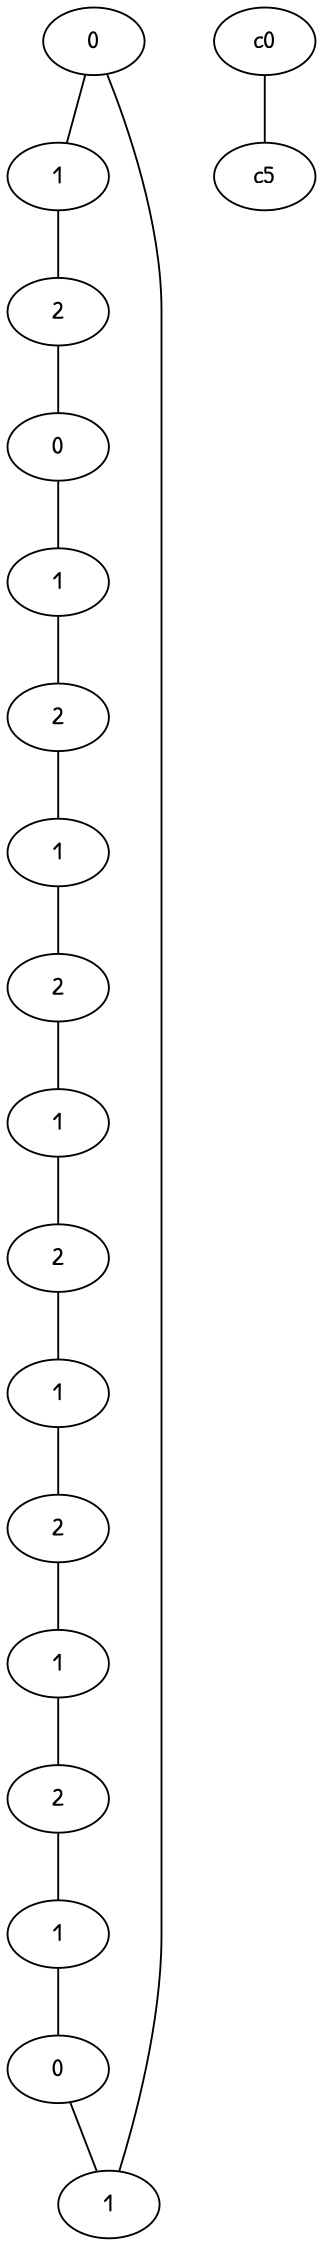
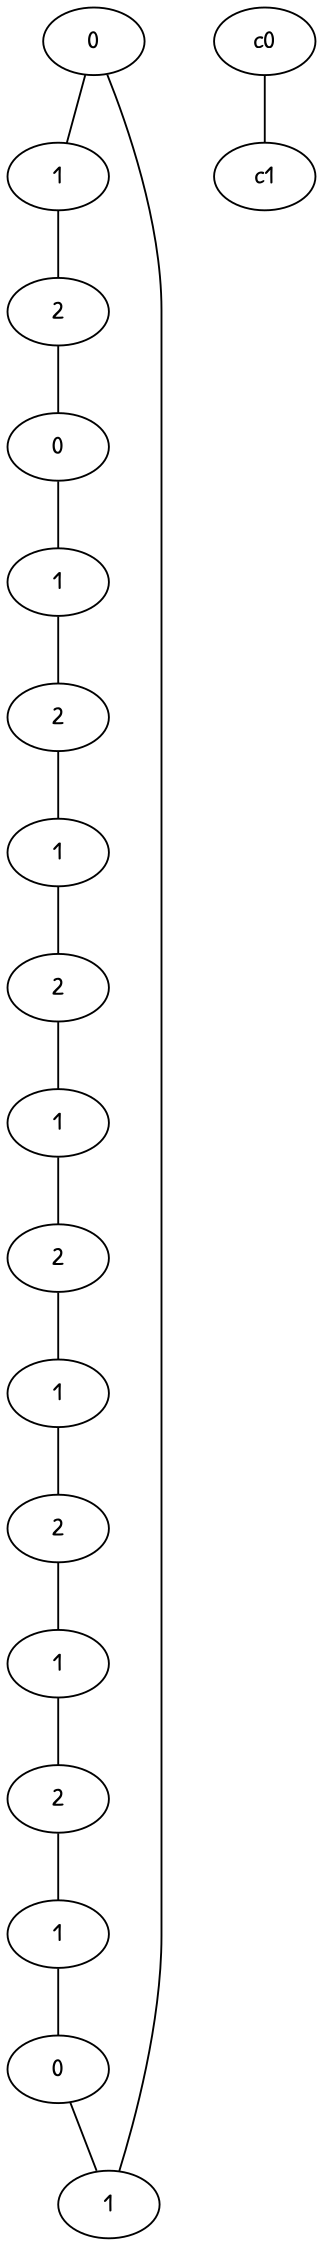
(265, 177) -> (265, 177)
